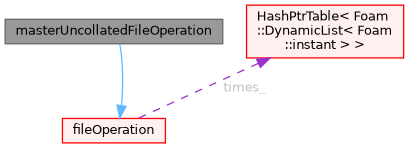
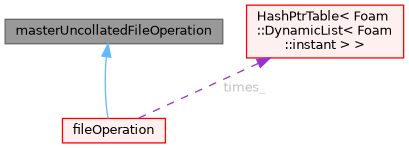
(123, 74) -> (105, 88)
